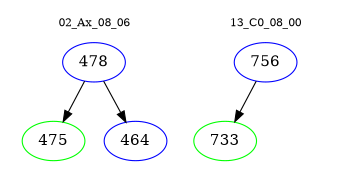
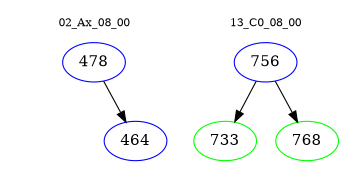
(95, 24) -> (95, 24)
(54, 141) -> none
none -> (307, 141)
